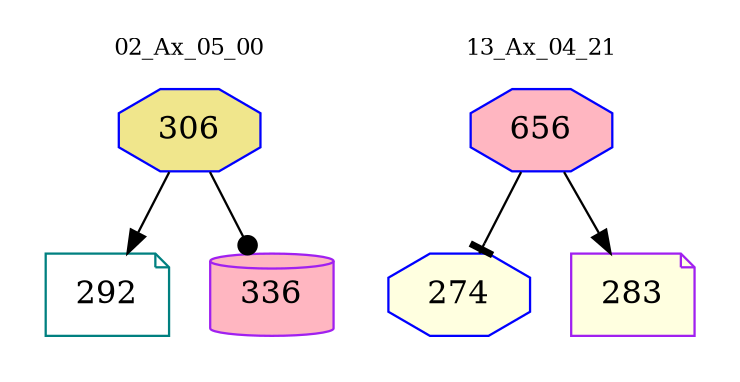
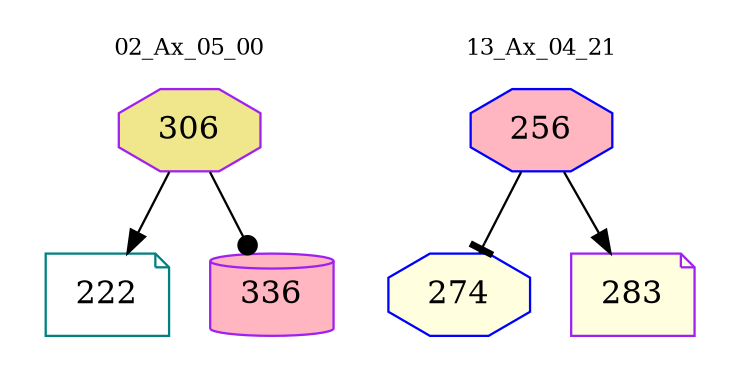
(190, 130) -> (190, 130)
(541, 130) -> (541, 130)
(107, 295) -> (107, 295)
